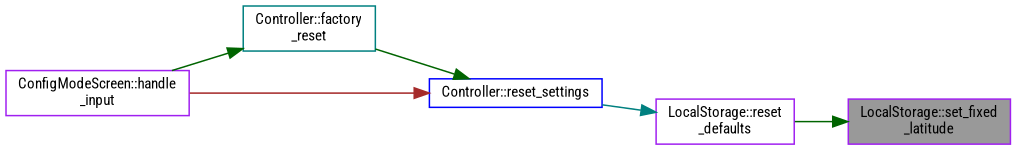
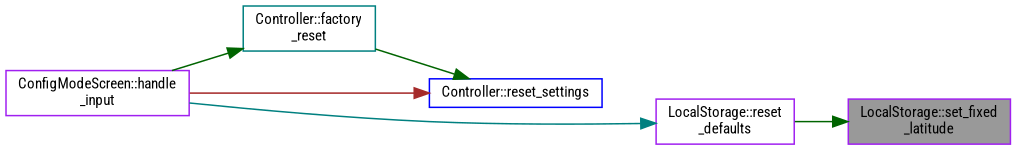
(622, 108) -> (415, 121)
